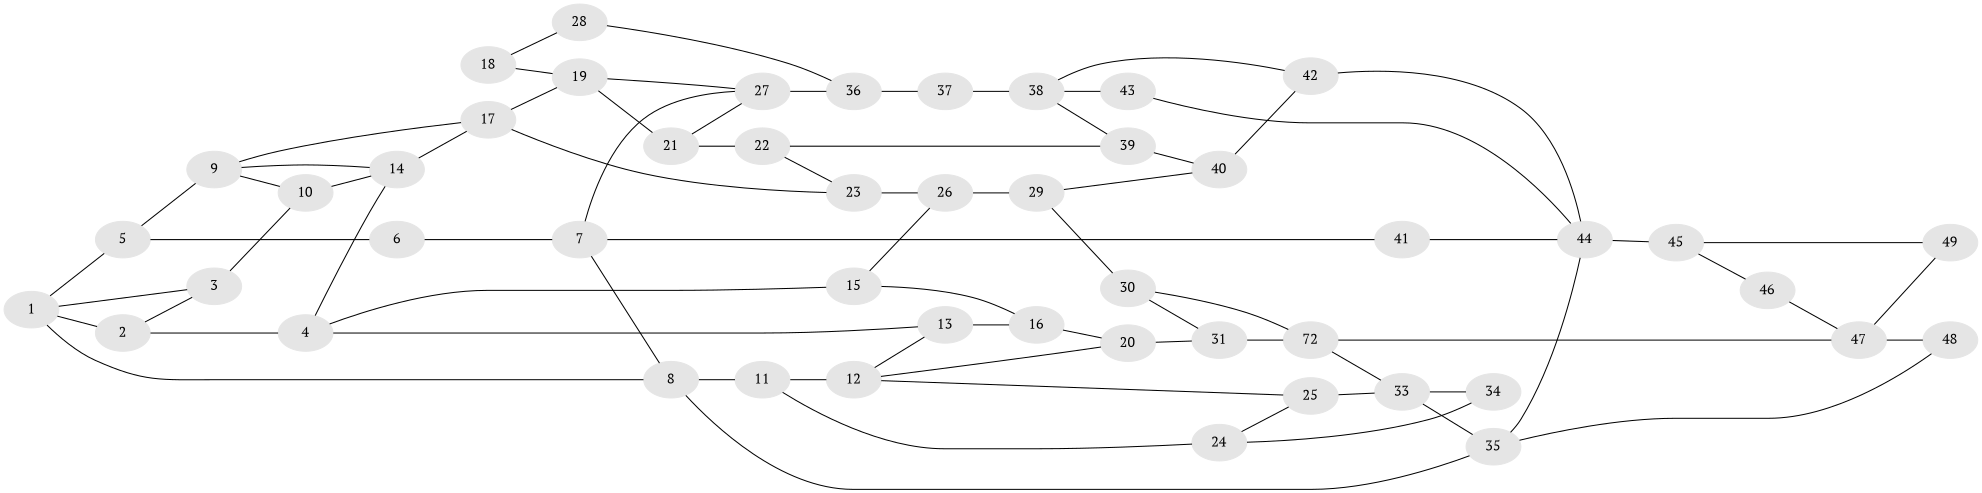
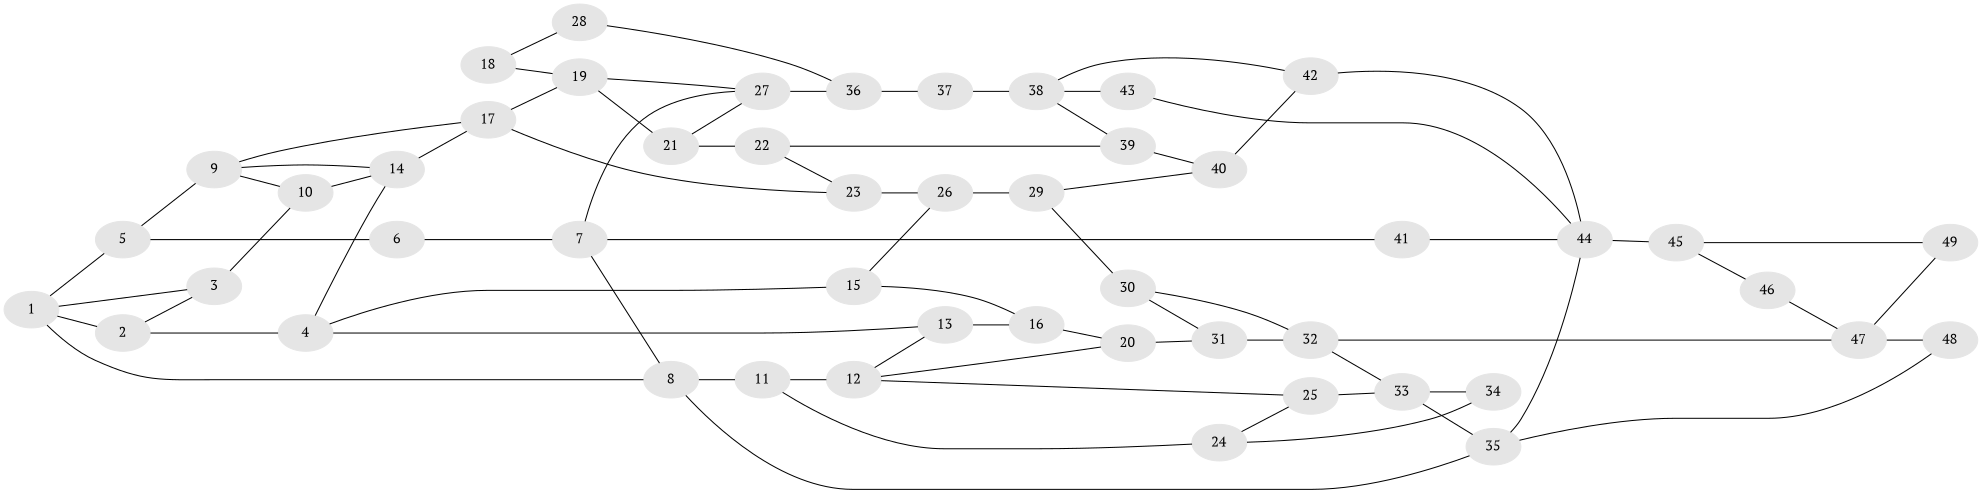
(1311, 340) -> (1311, 340)
